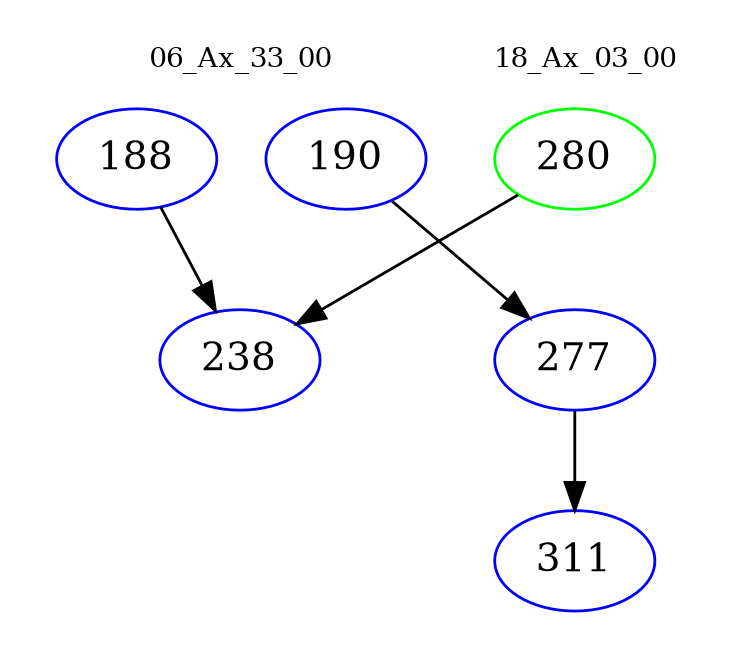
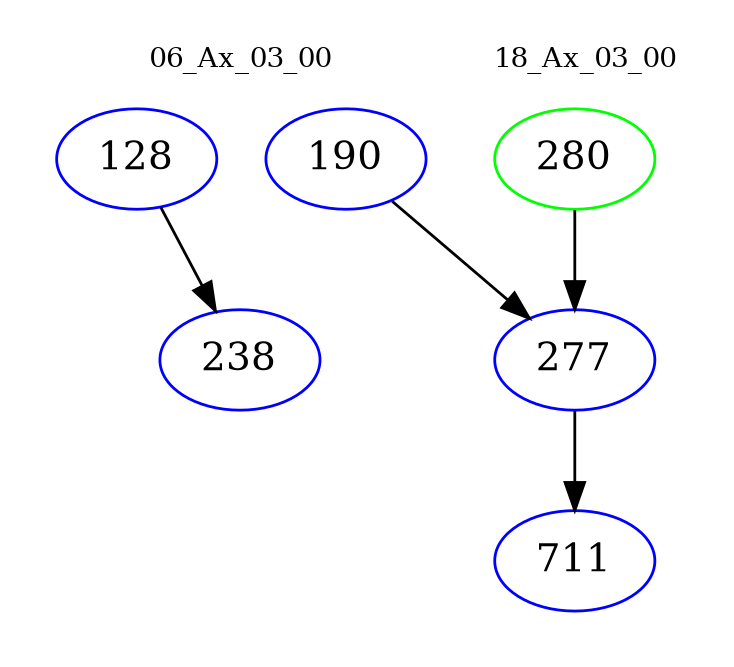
(241, 60) -> (241, 60)
(137, 159) -> (137, 159)
(420, 252) -> (575, 246)
(575, 561) -> (575, 561)
